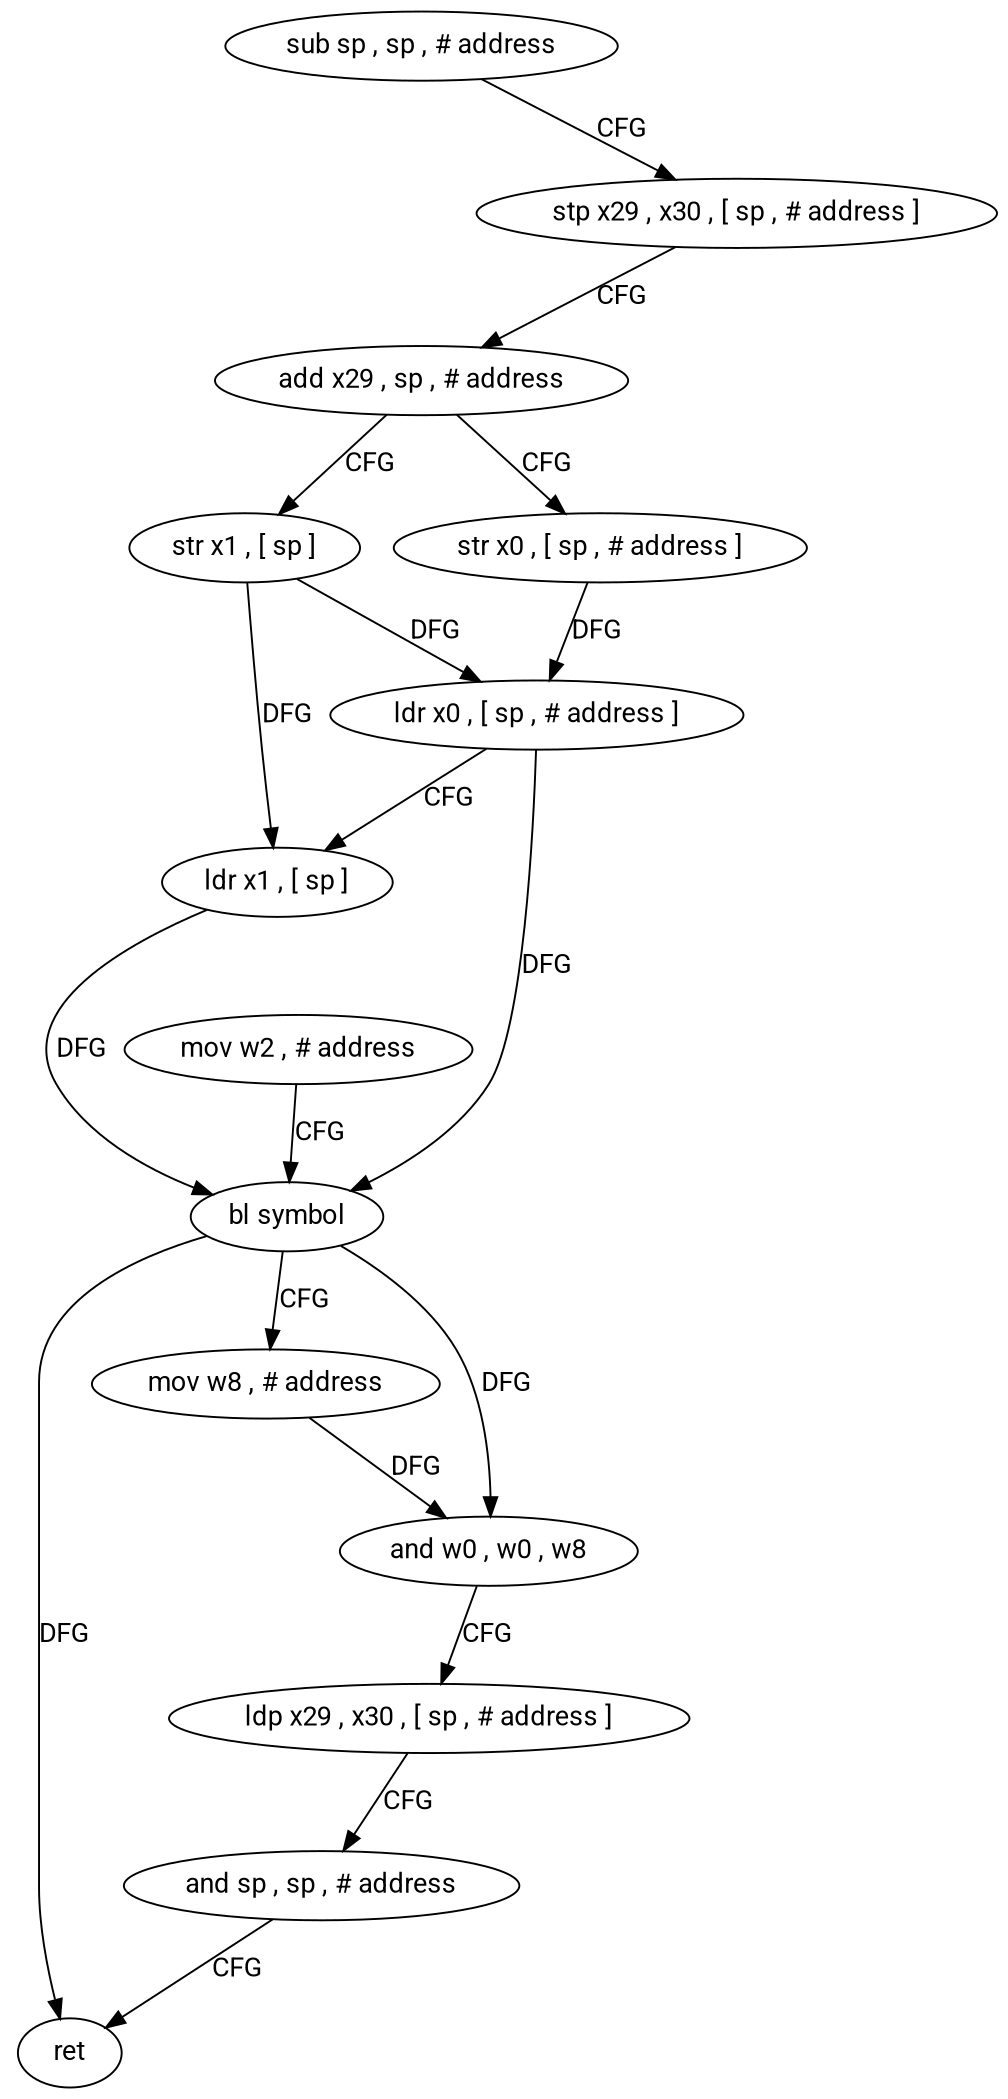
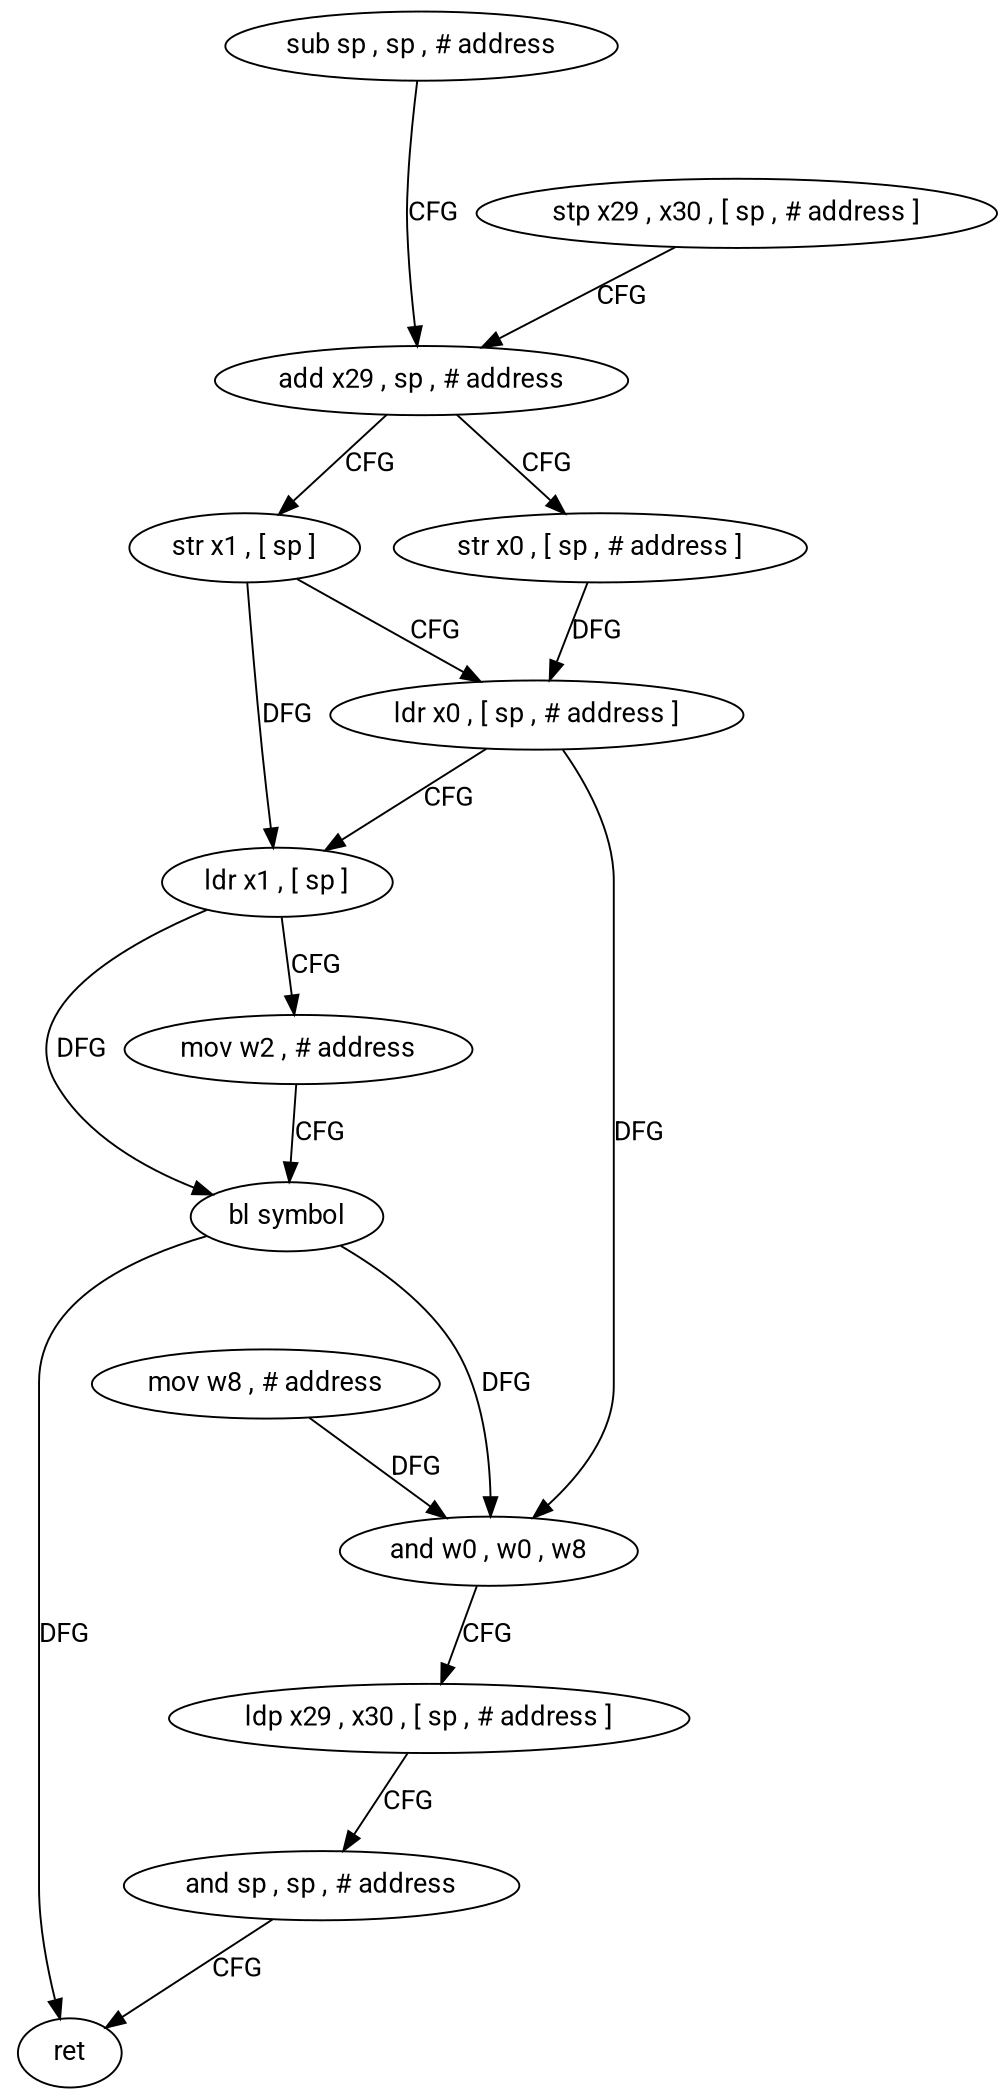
(570, 125) -> (407, 204)
(436, 631) -> (436, 631)
none -> (287, 956)
(515, 997) -> (614, 1132)
(278, 1291) -> none
